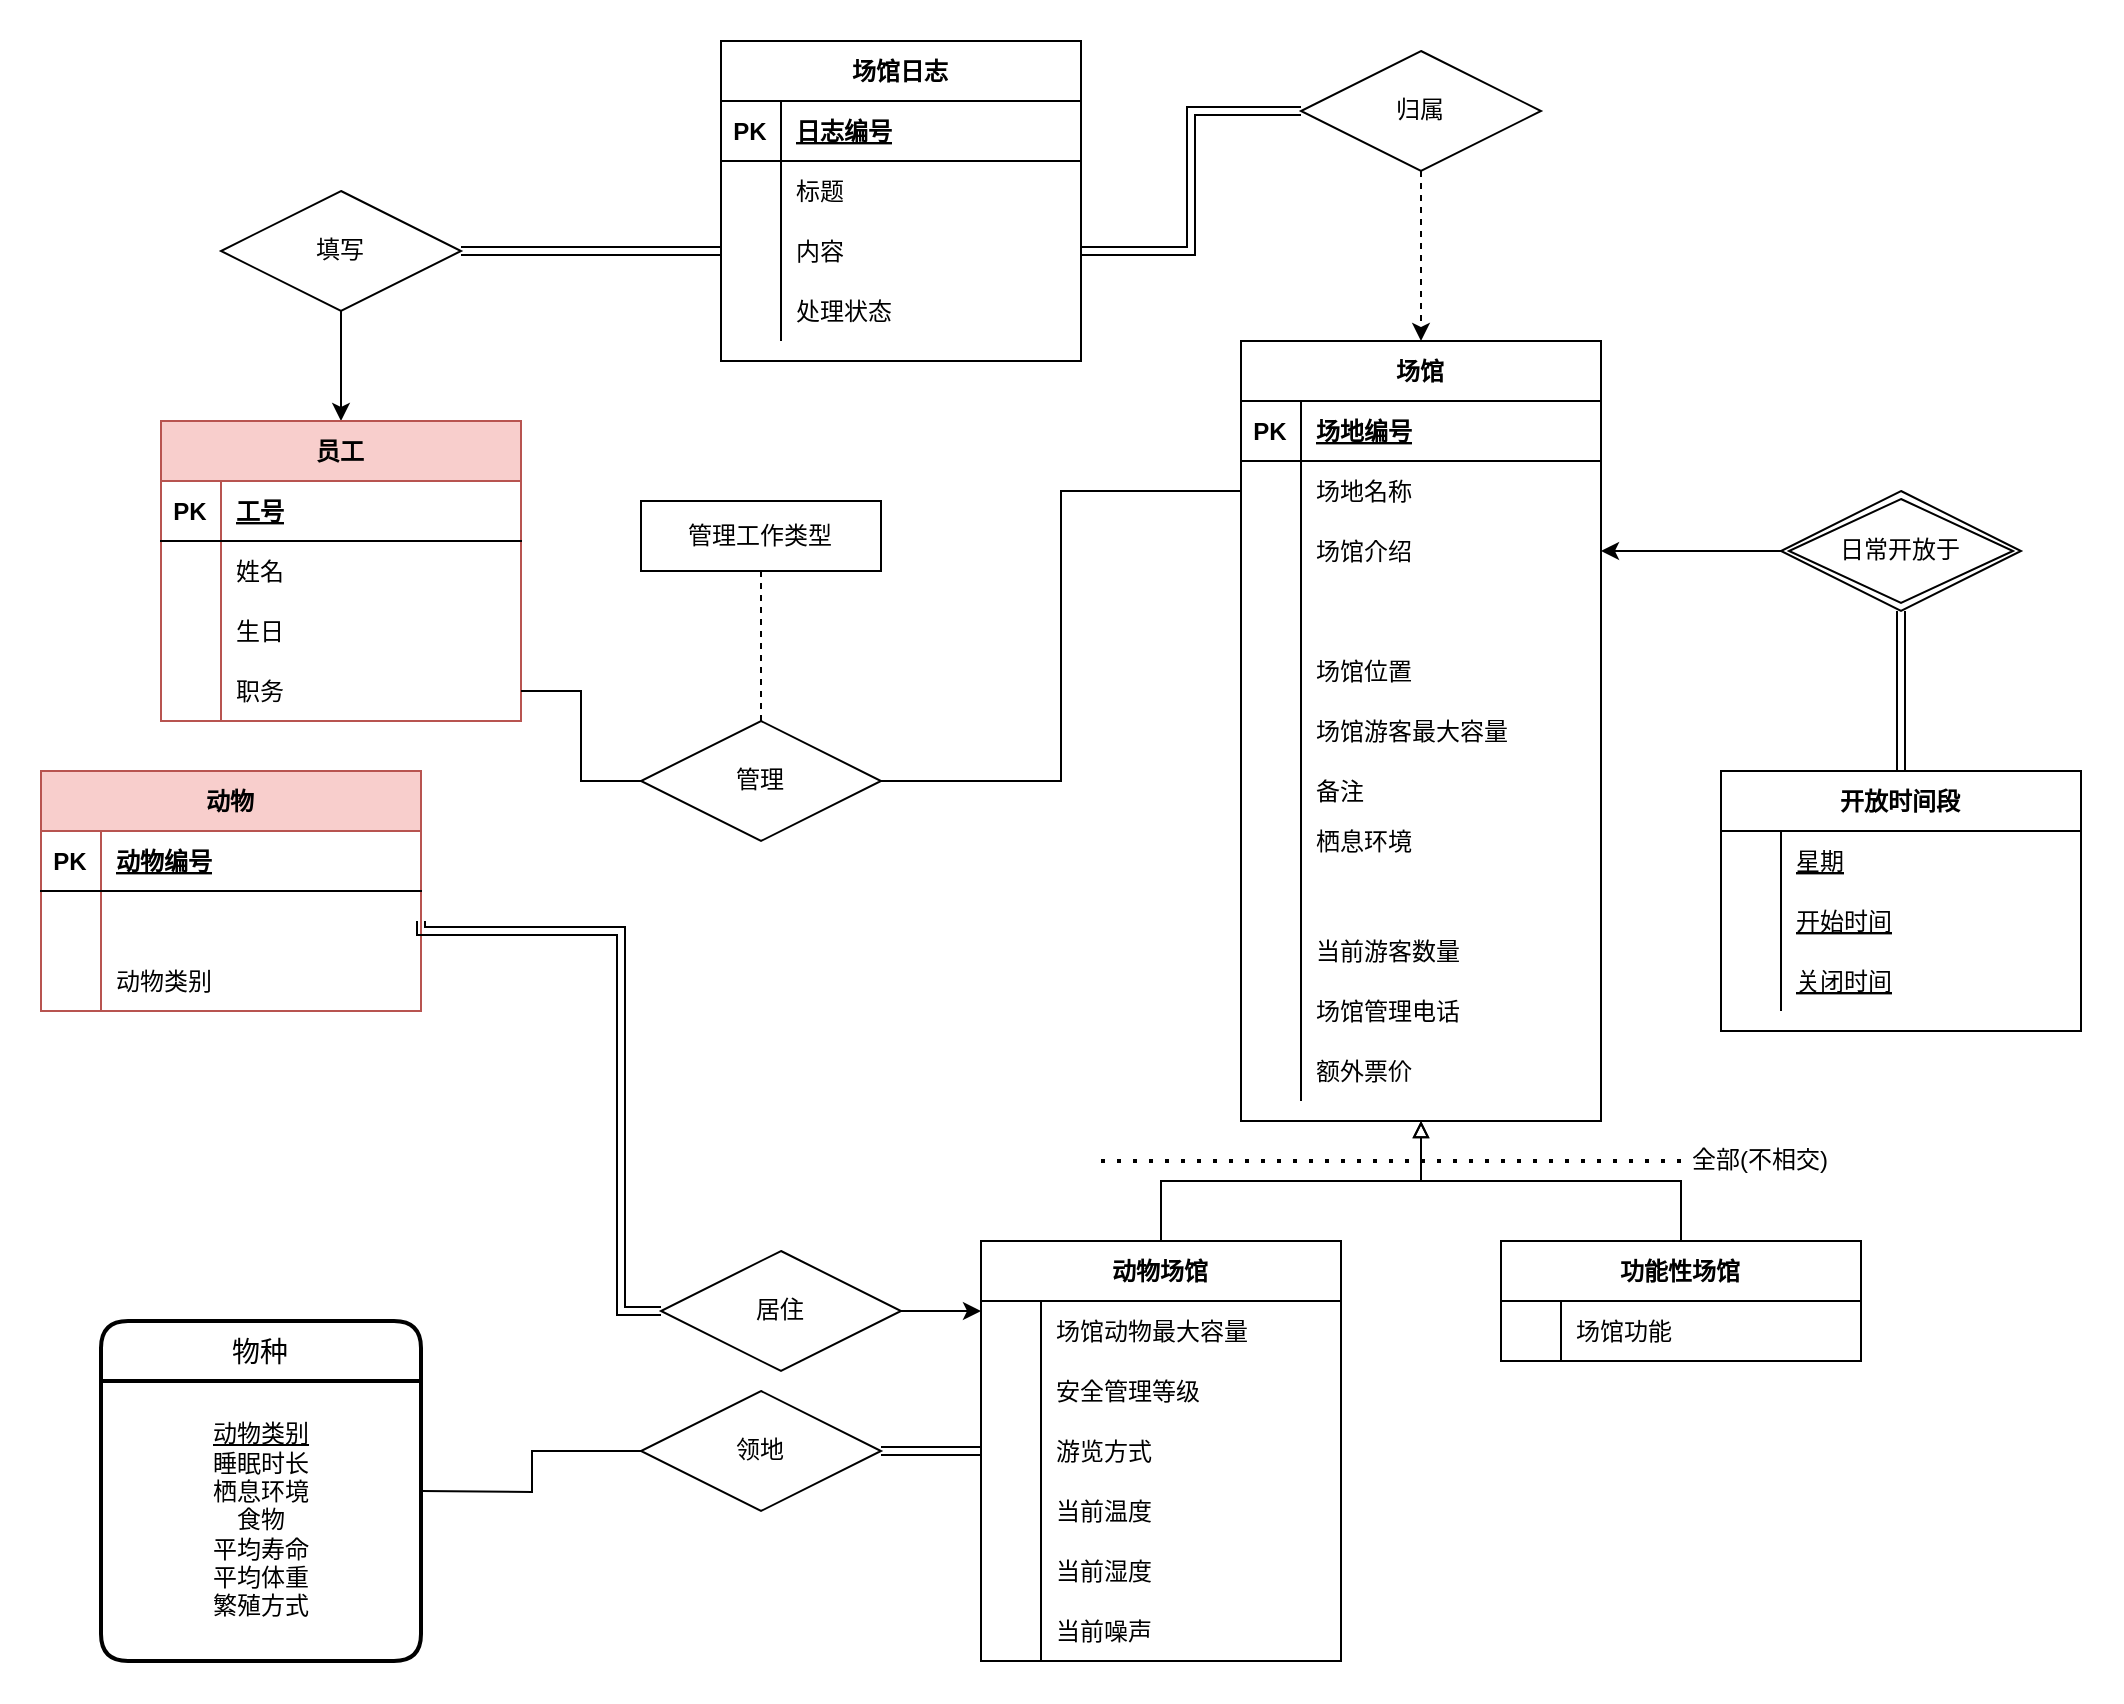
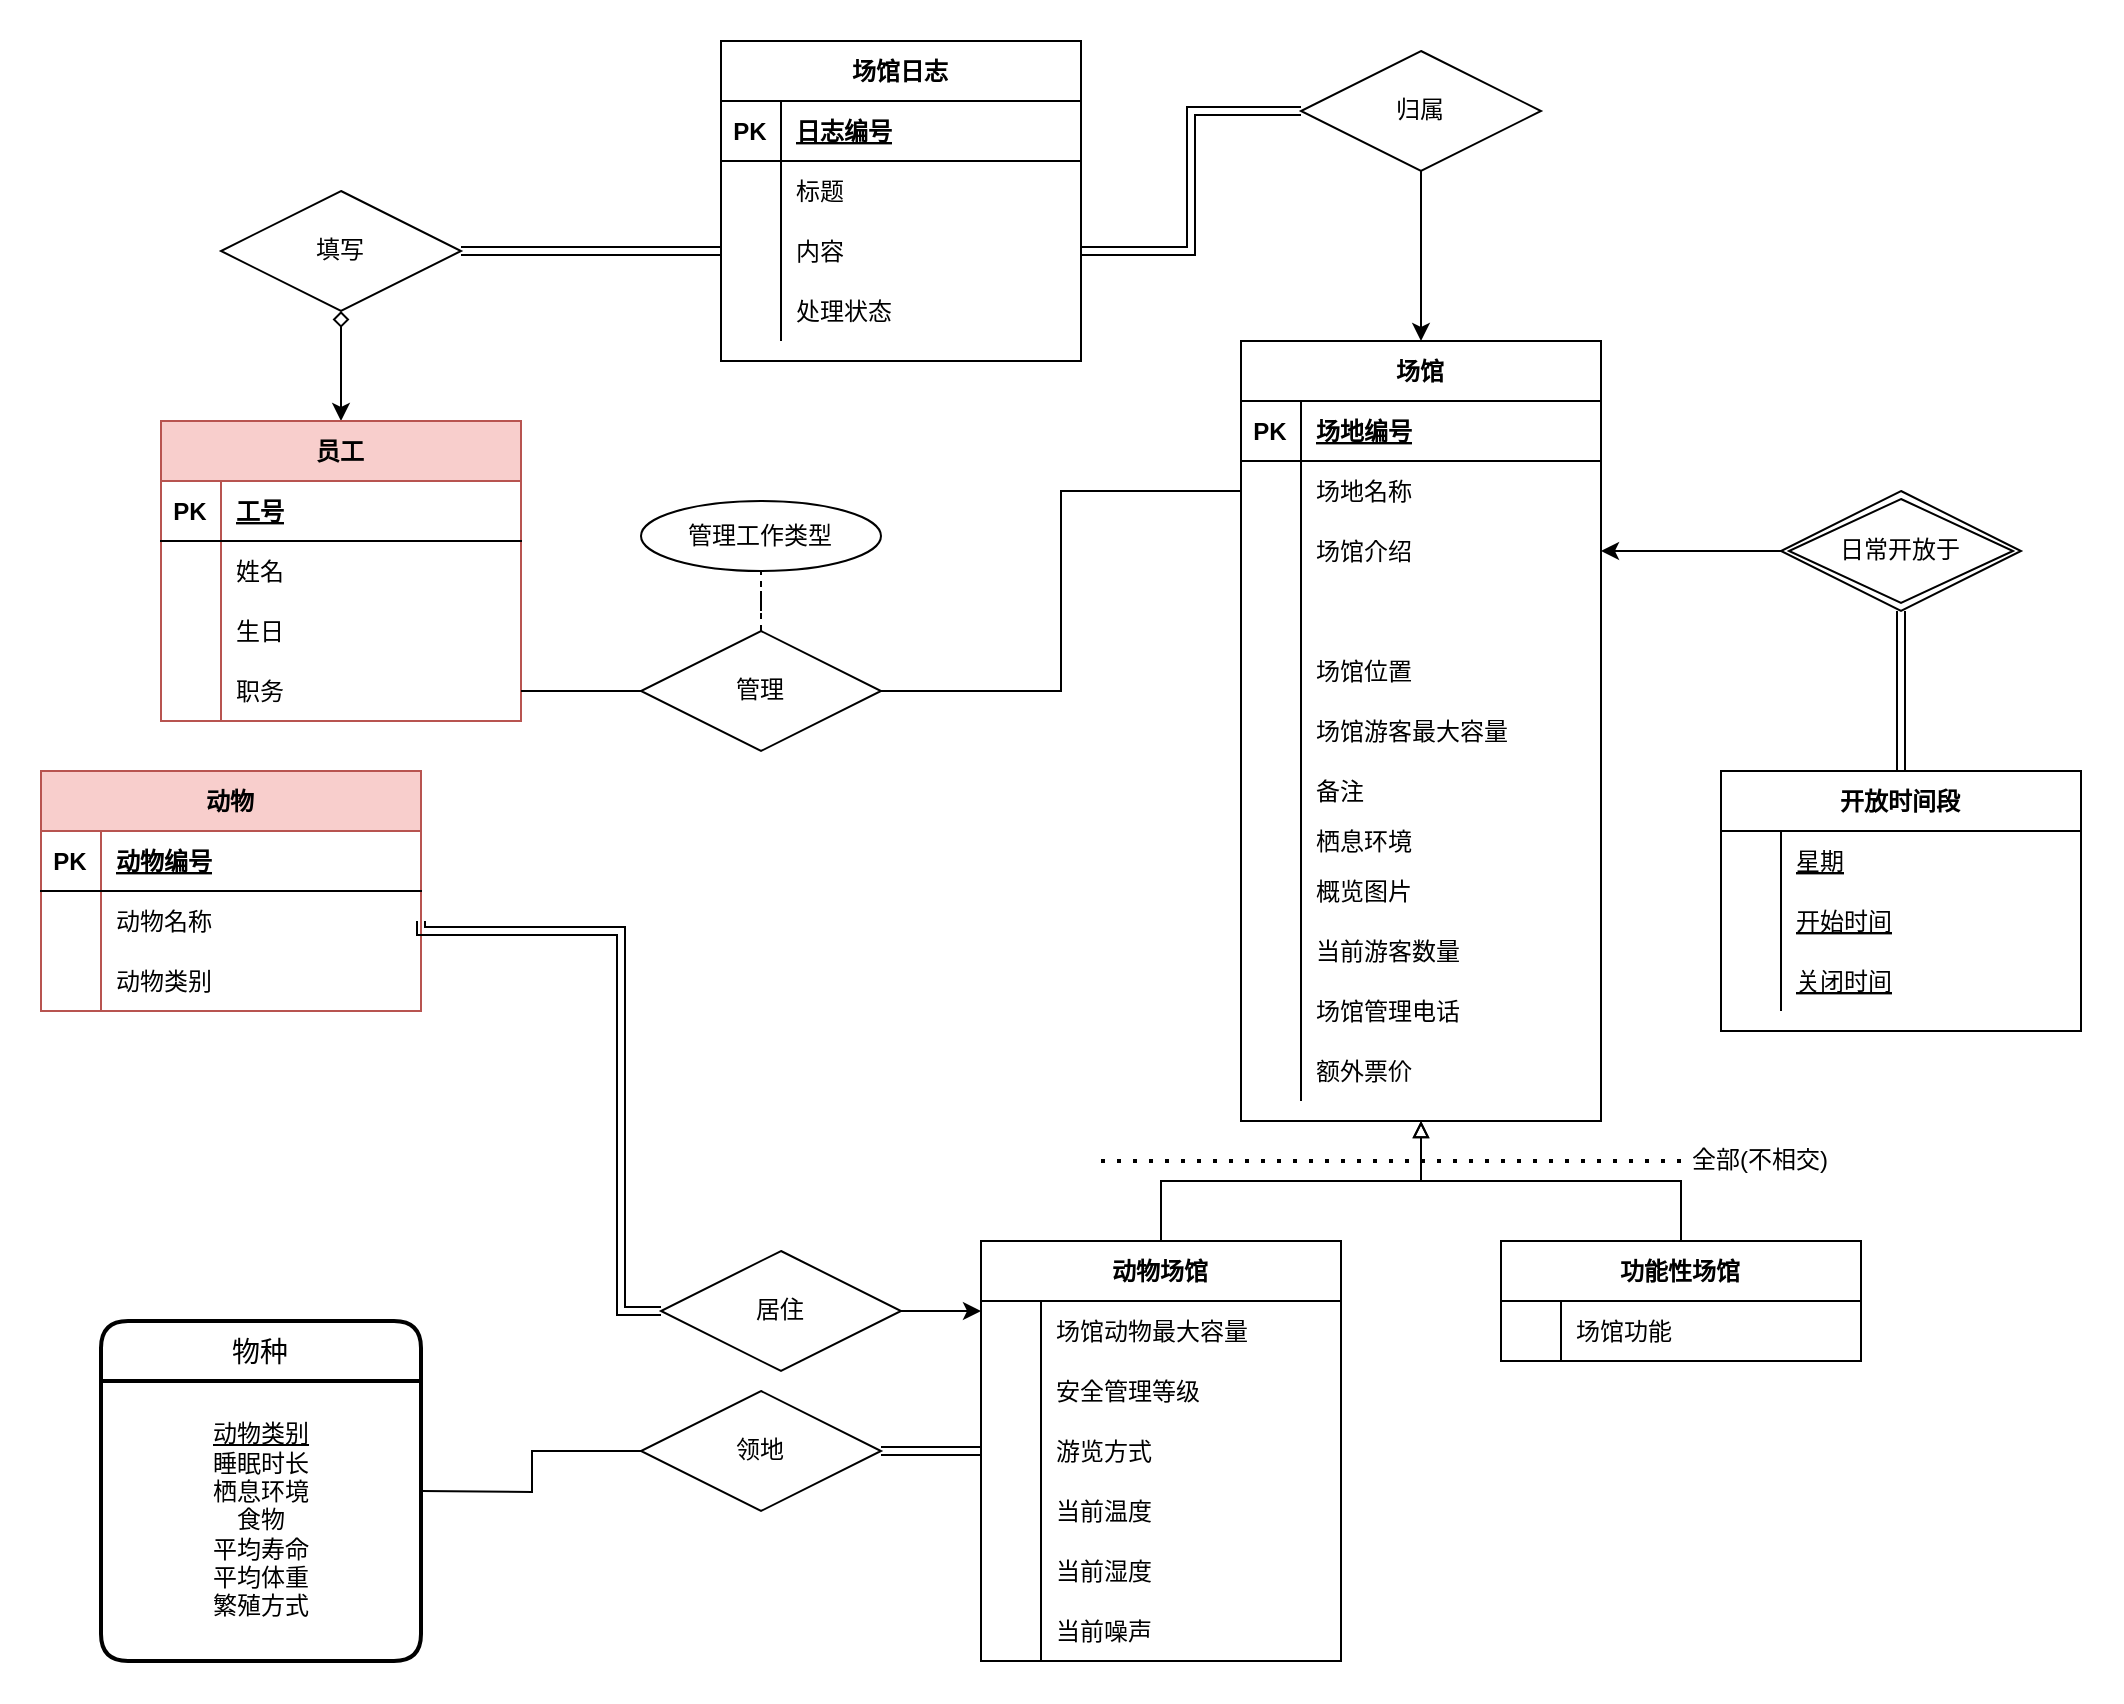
(1421, 251) -> (1421, 251)
(341, 319) -> (341, 327)
(761, 536) -> (761, 536)
(761, 781) -> (761, 691)
none -> (1451, 891)
none -> (261, 921)
